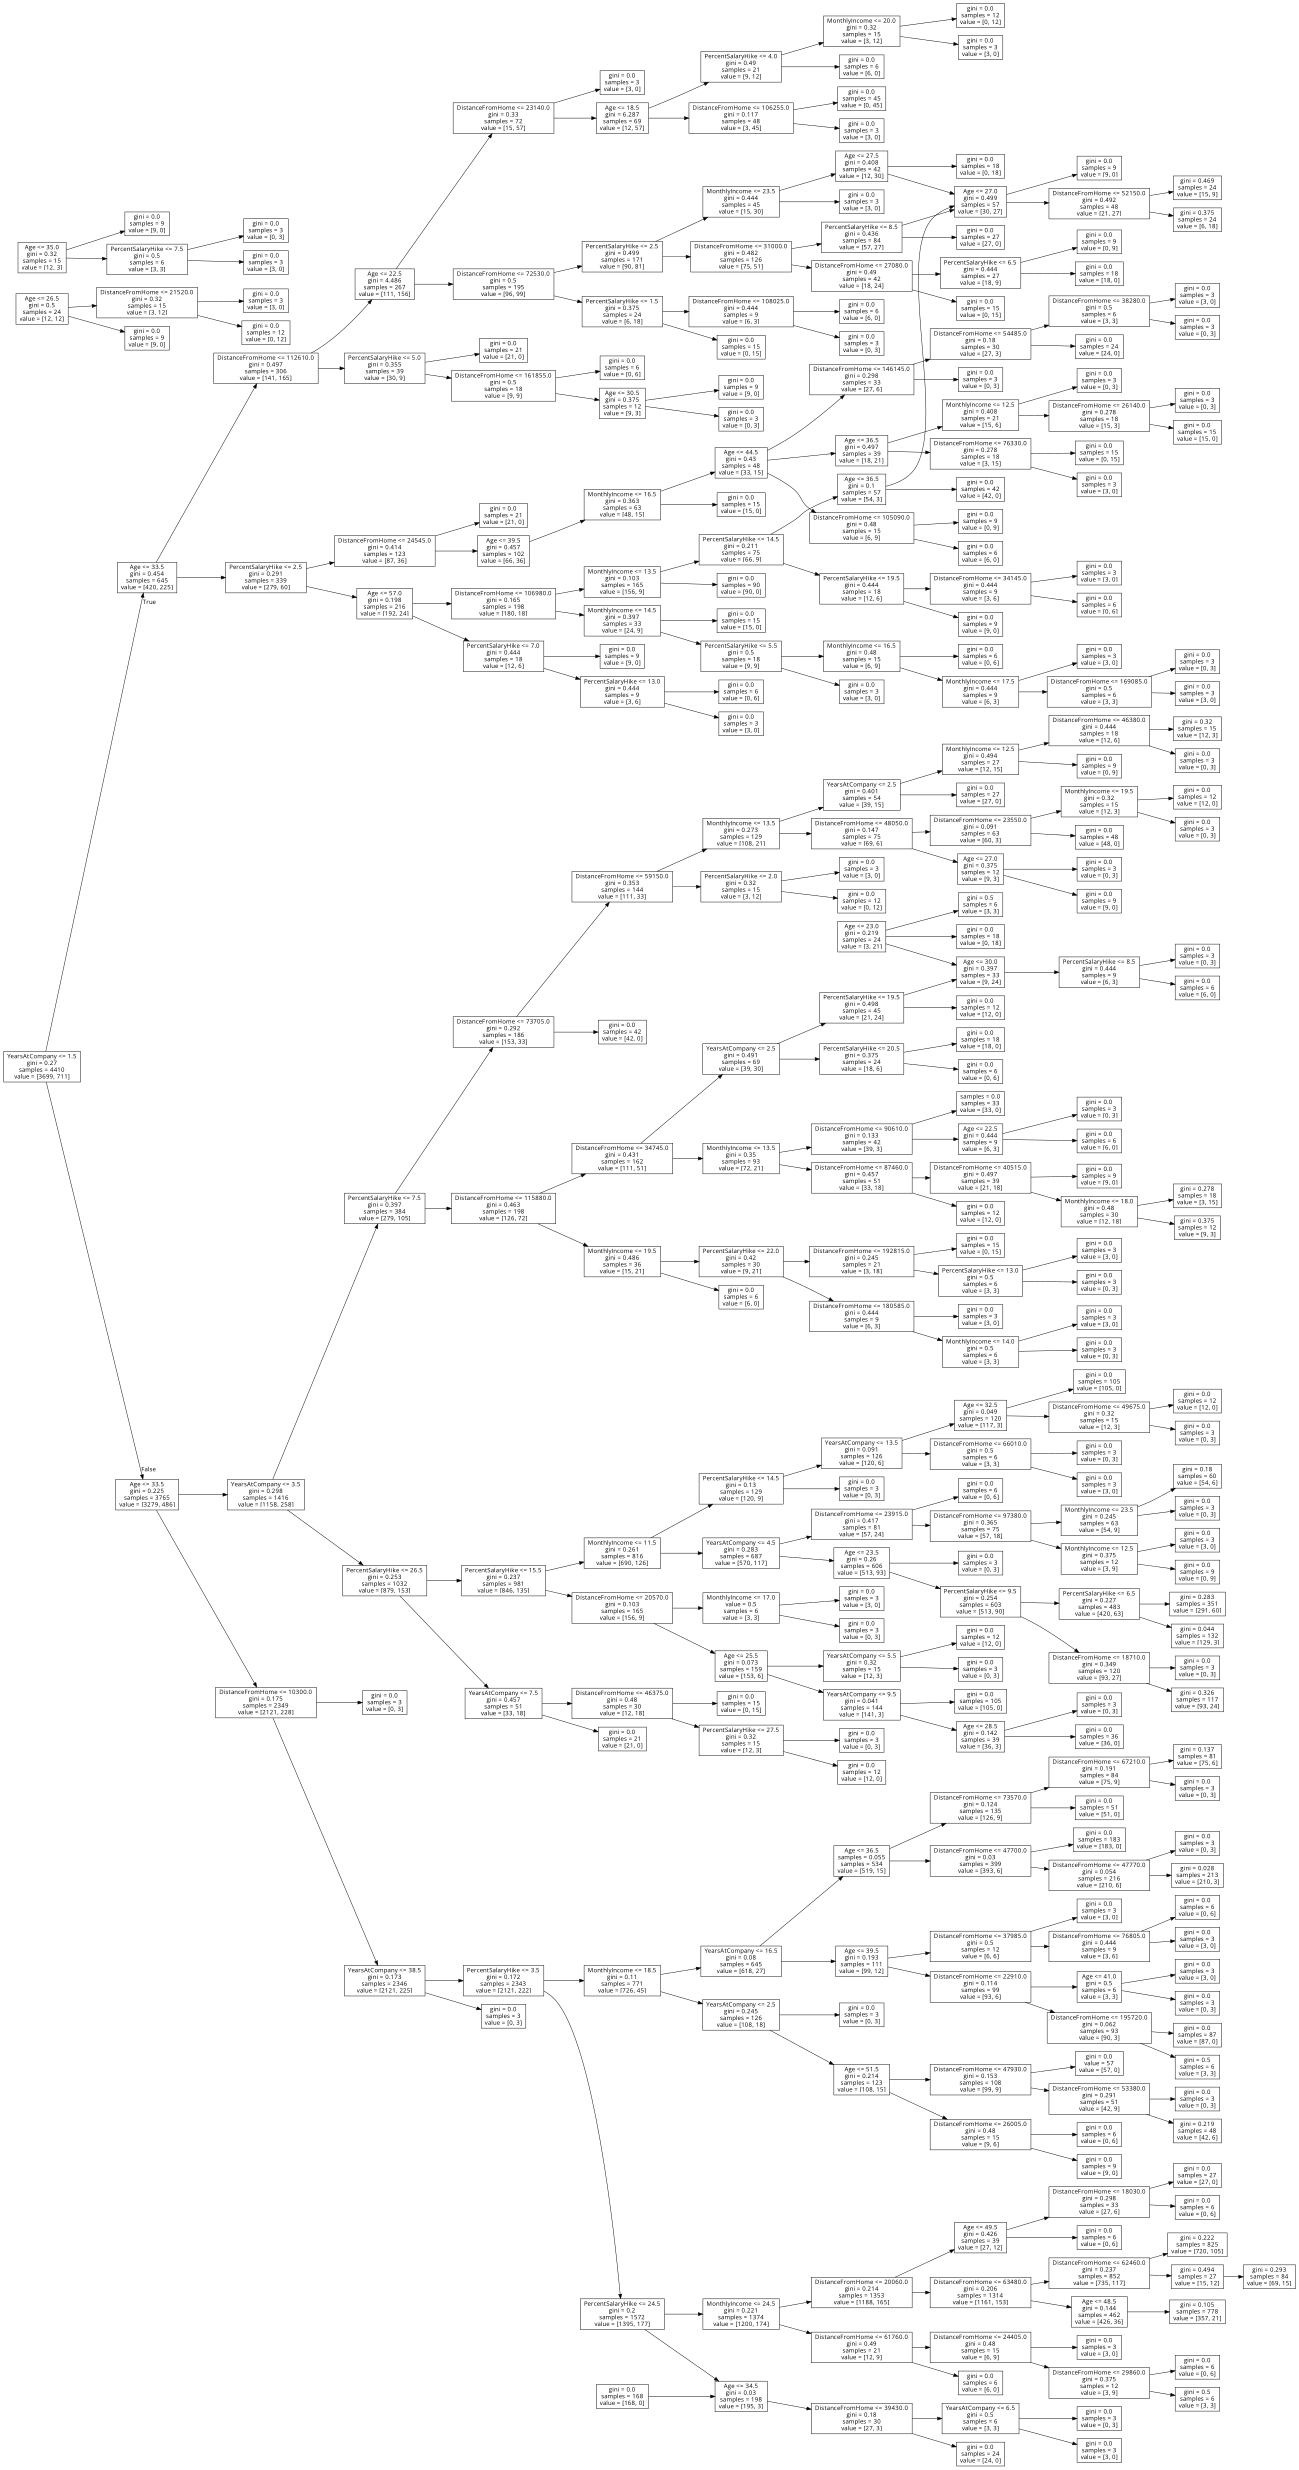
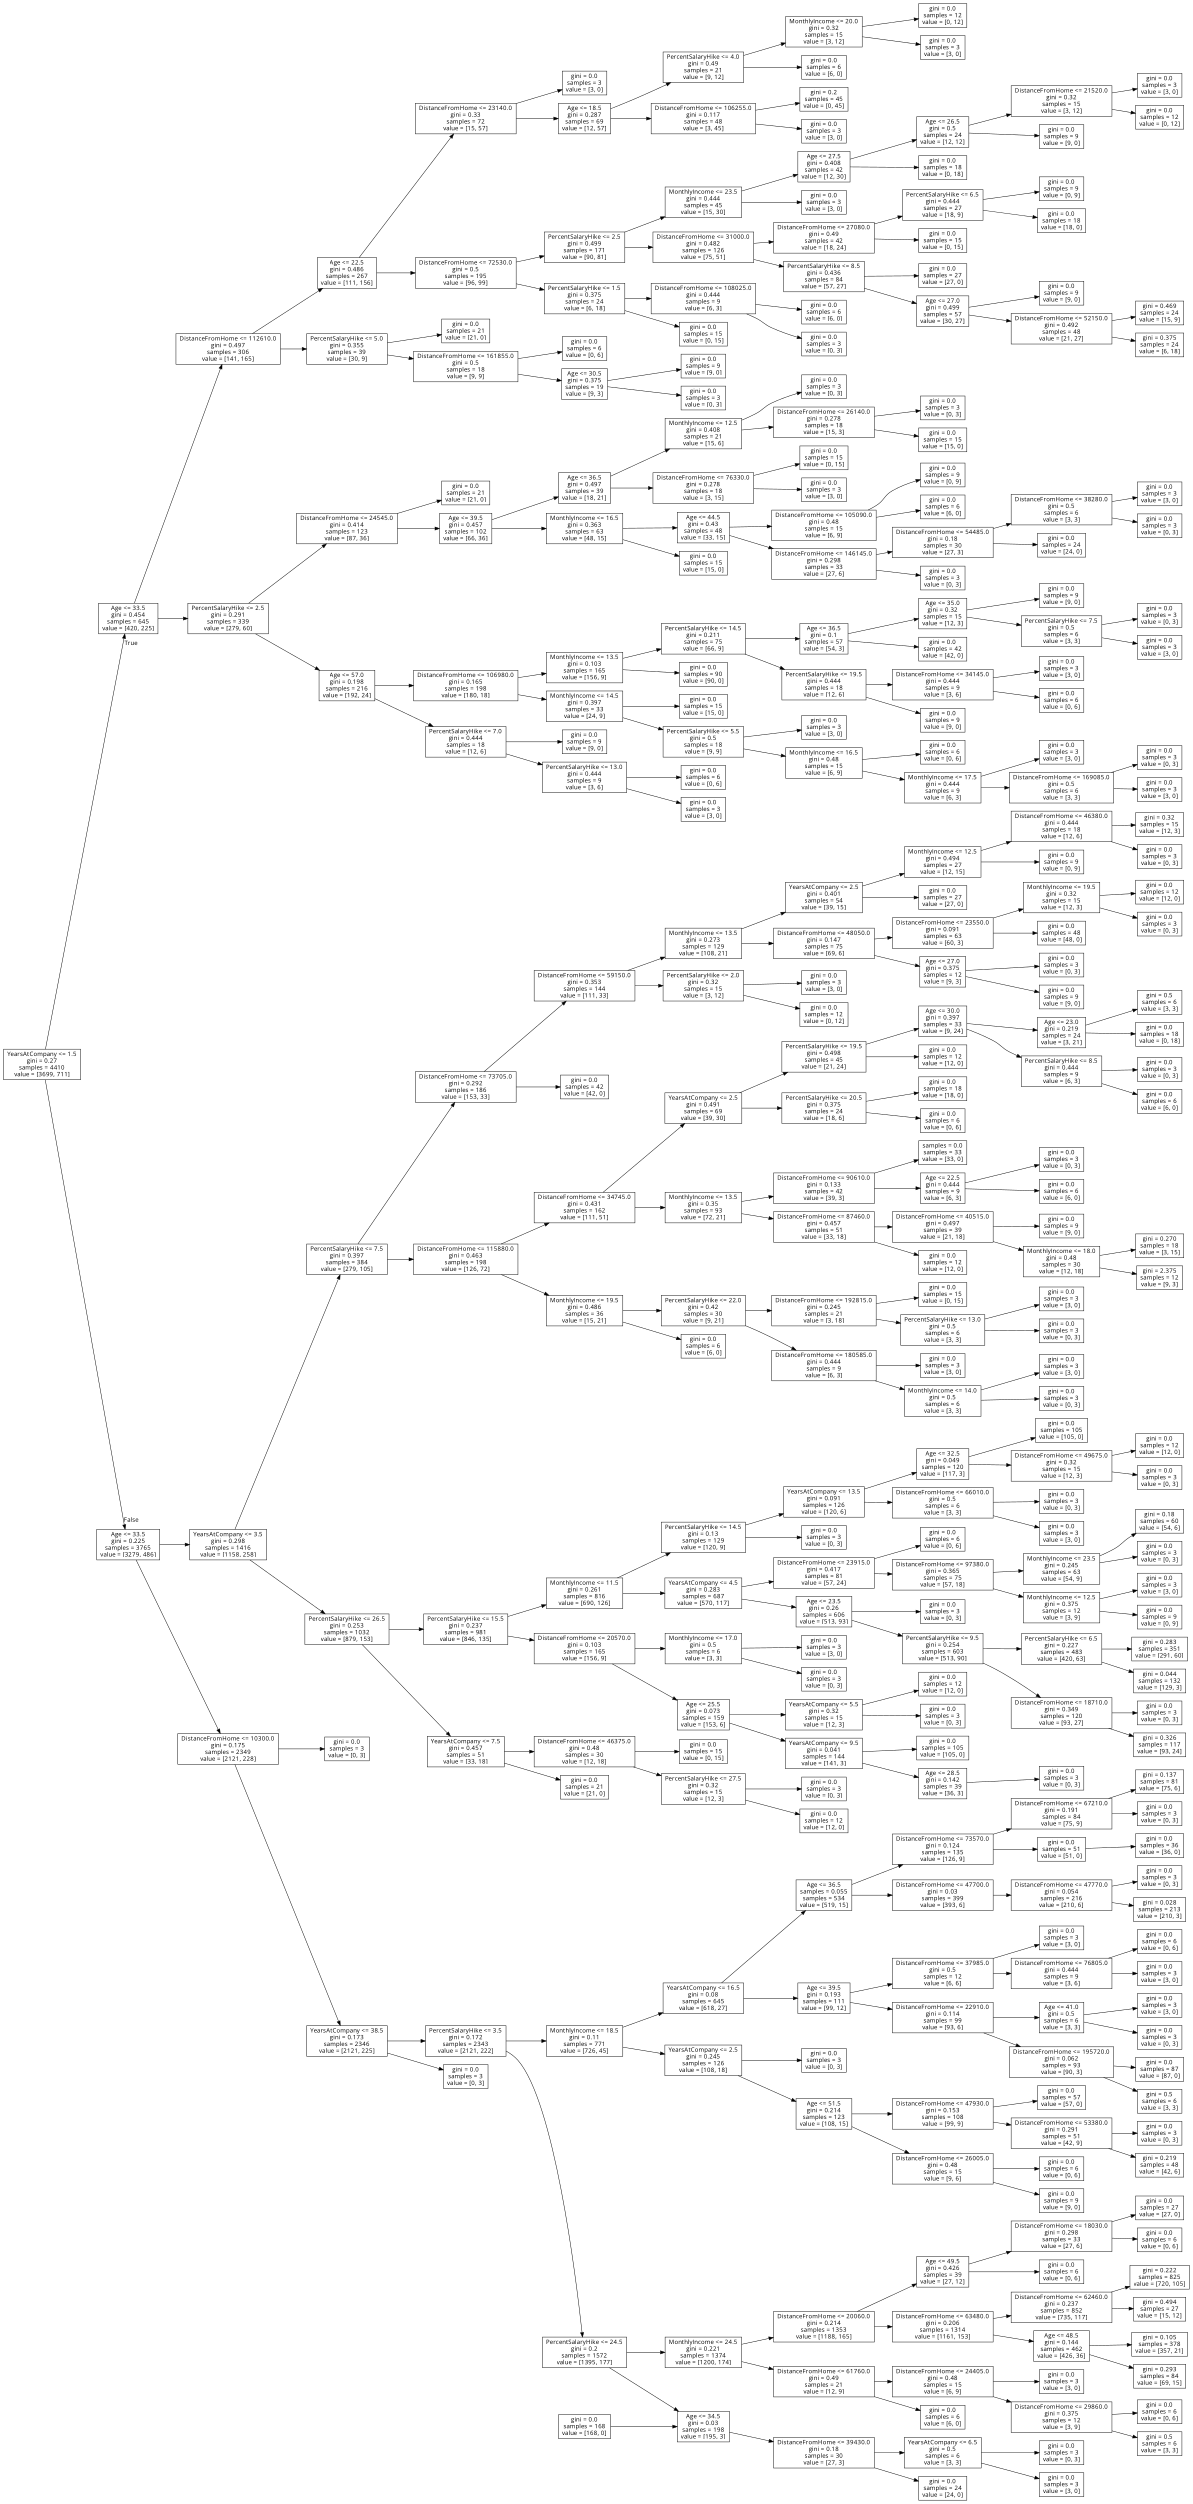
(862, 99) -> (824, 99)
(622, 118) -> (585, 119)
(919, 183) -> (881, 150)
(385, 284) -> (347, 273)
(922, 350) -> (881, 627)
(622, 403) -> (585, 384)
(799, 457) -> (523, 509)
(919, 954) -> (1000, 1027)
(1197, 1196) -> (1160, 1246)
(1197, 1228) -> (1160, 1278)
(741, 1608) -> (703, 1649)
(1038, 1737) -> (1108, 1848)
(1099, 1840) -> none
(1099, 2063) -> (1062, 2098)
(1231, 2277) -> (1109, 2361)
(1197, 2312) -> (1160, 2344)
